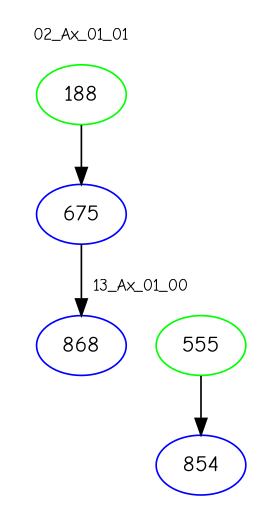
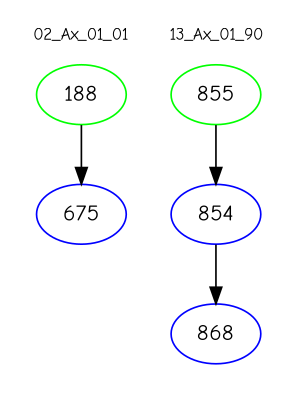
(81, 281) -> (216, 266)
(141, 287) -> (217, 36)
(201, 346) -> (216, 95)
